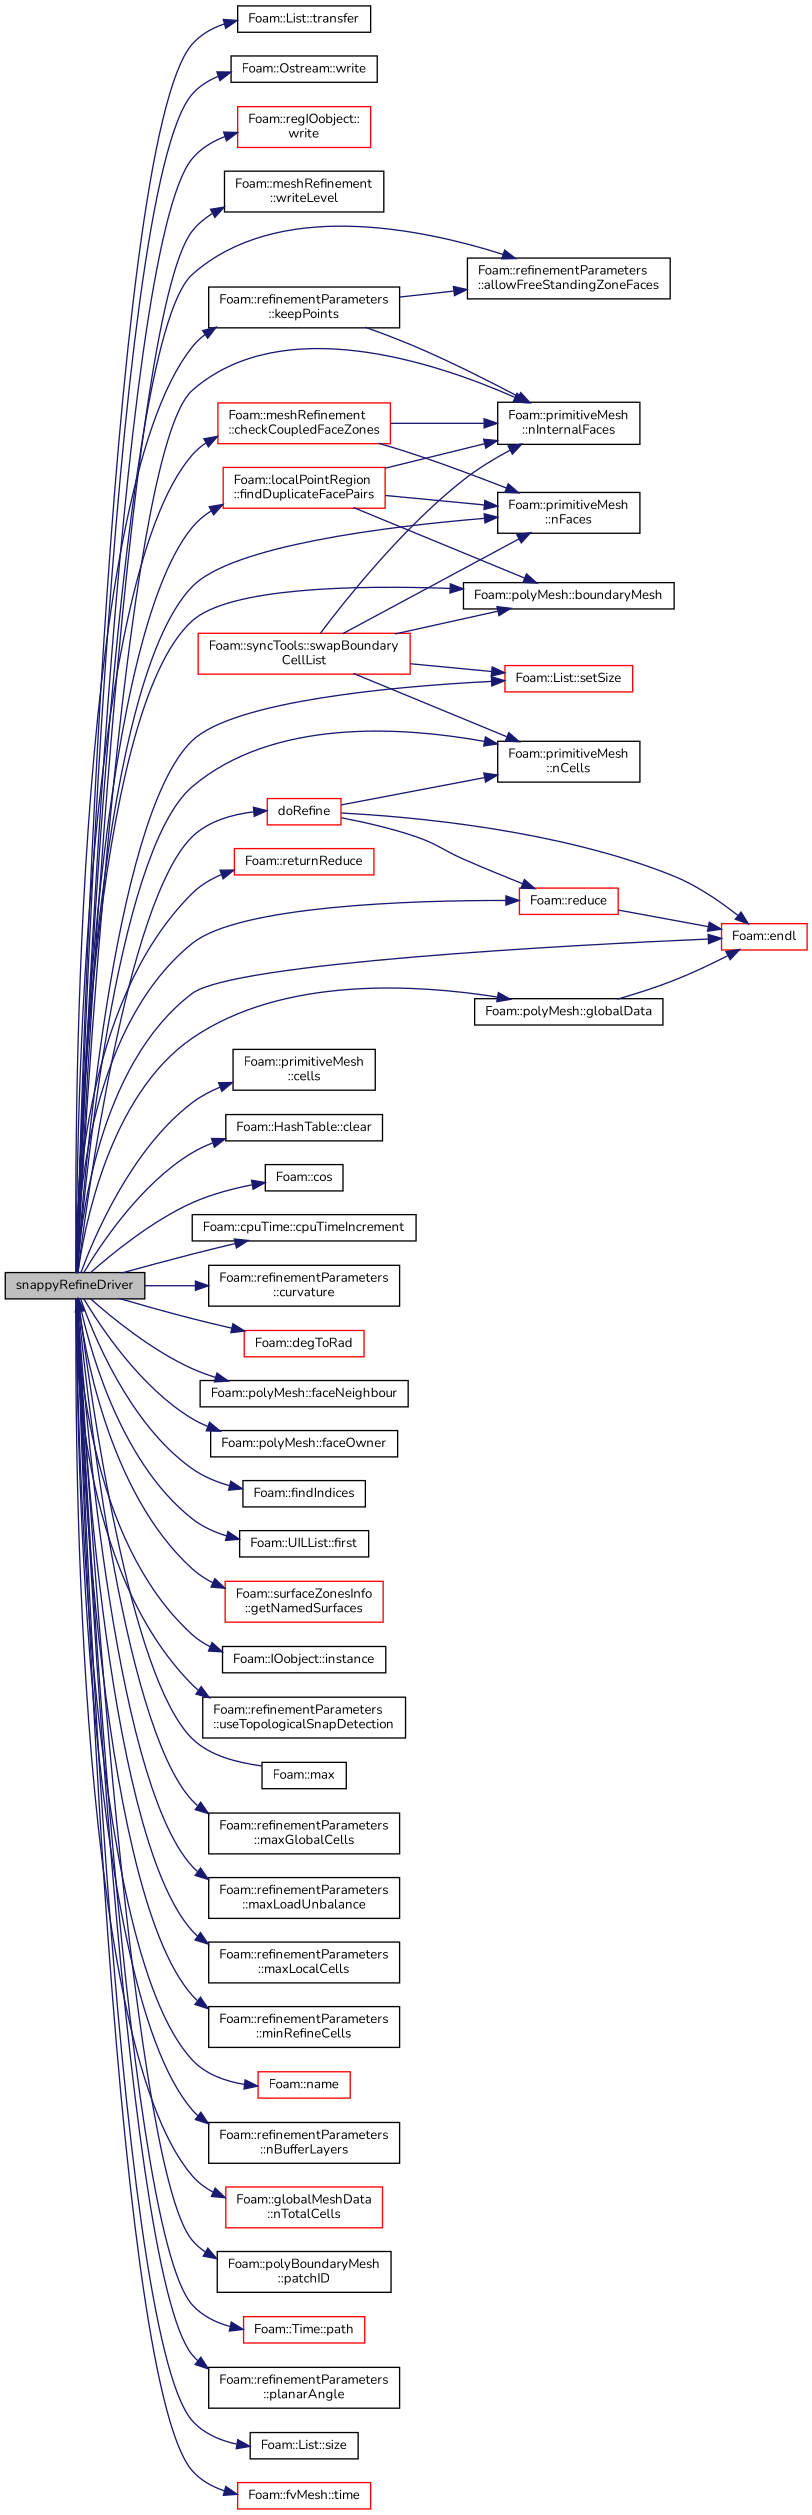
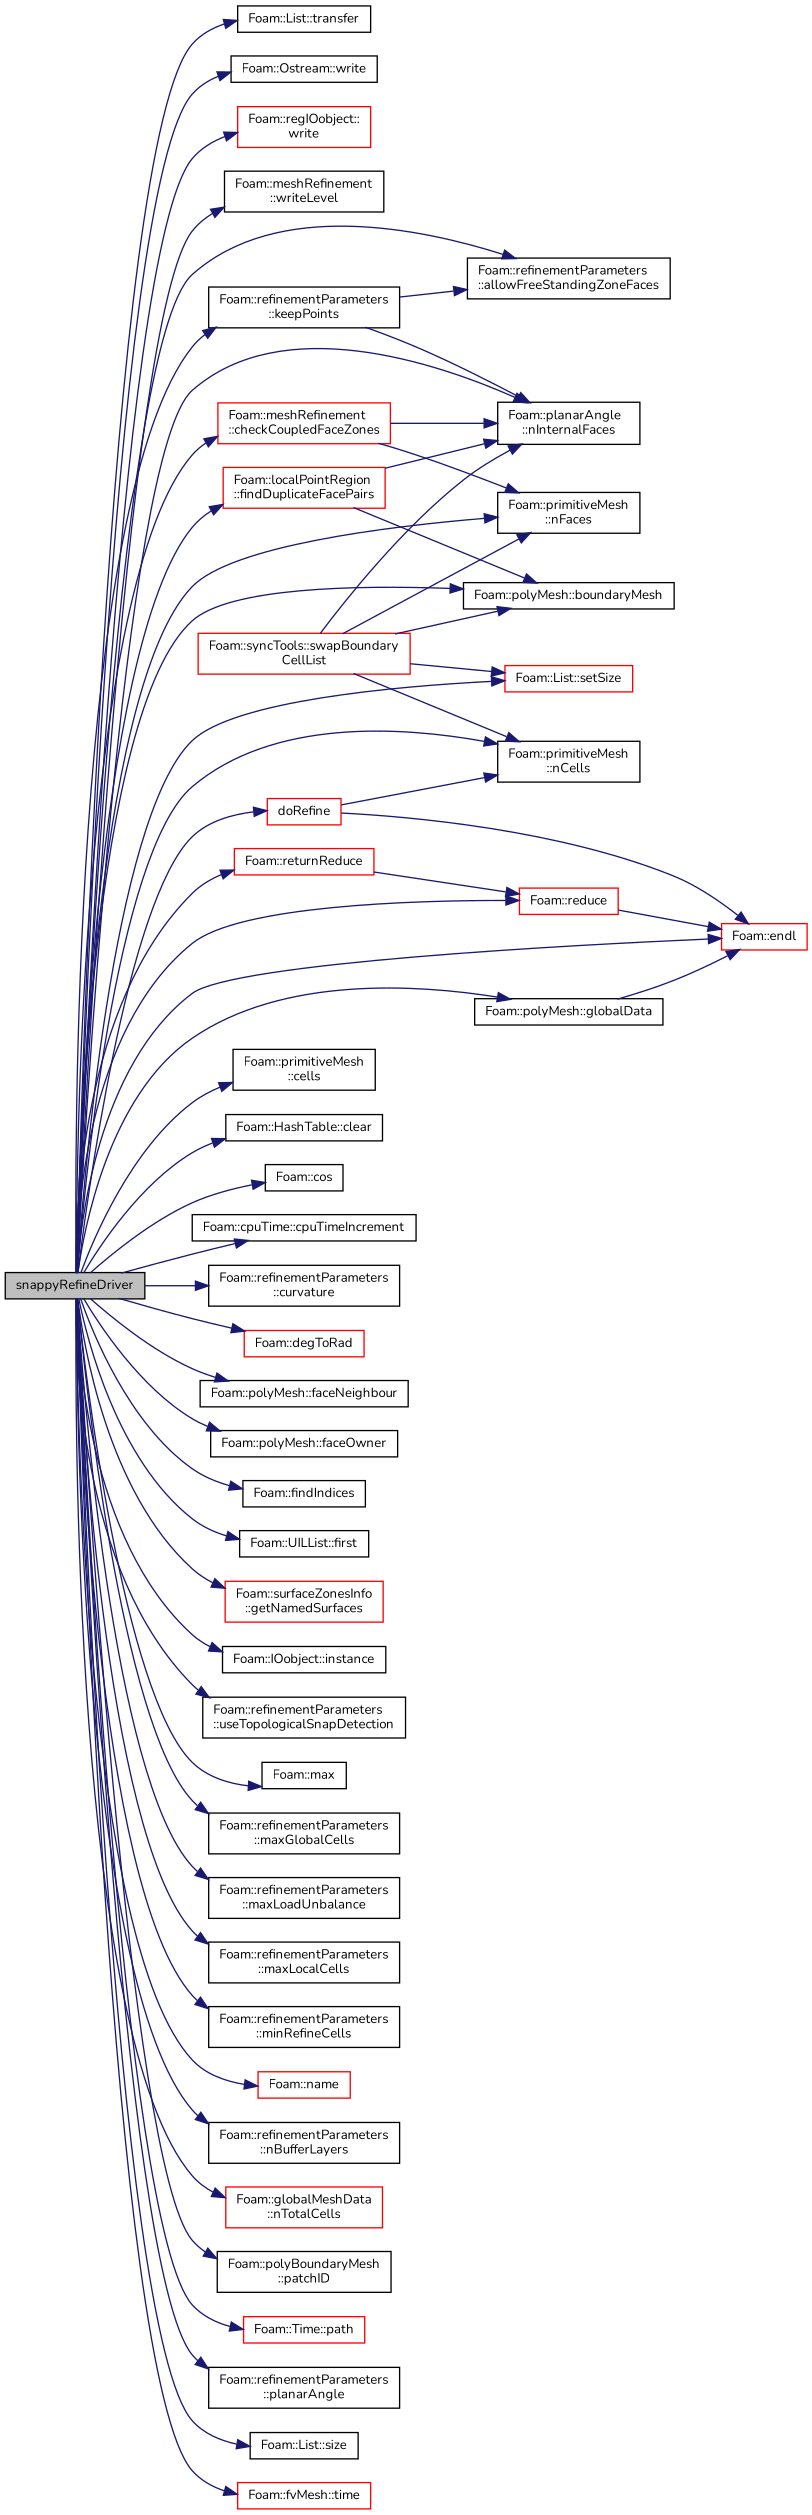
(569, 423) -> (569, 423)
(427, 500) -> none
(434, 844) -> (440, 882)
(142, 1631) -> (143, 1659)
